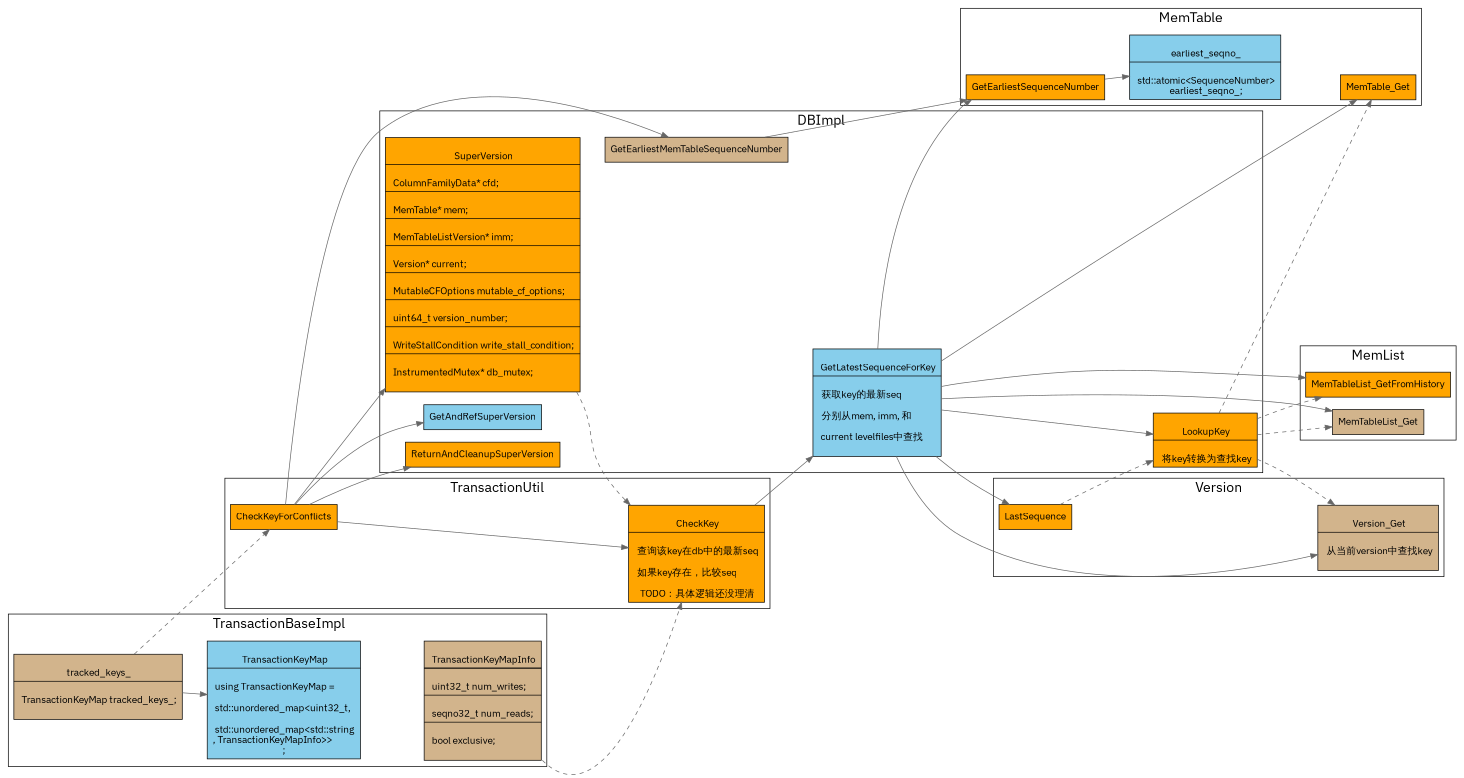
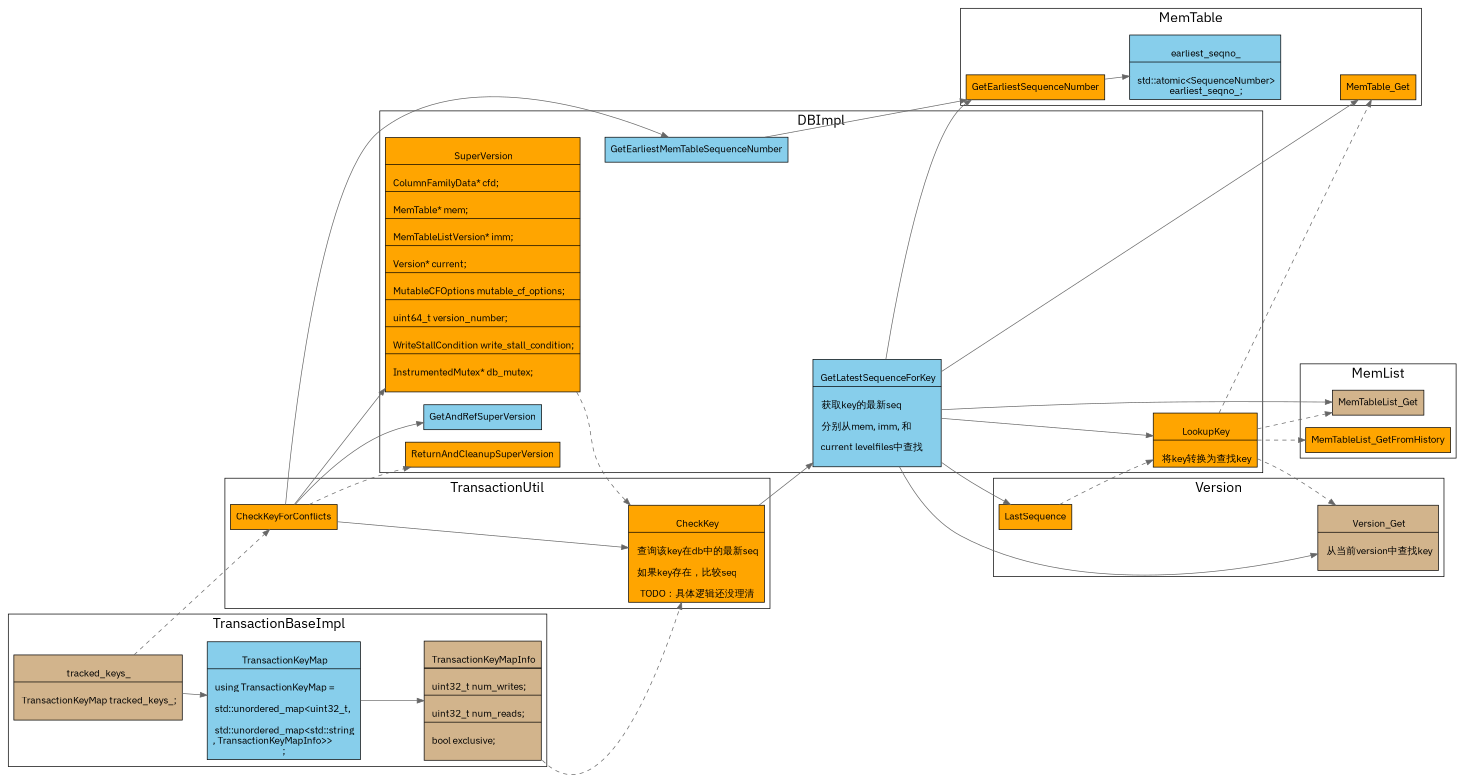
(697, 150) -> (697, 150)
(1120, 370) -> none
(356, 484) -> (356, 484)
none -> (389, 701)
(482, 714) -> (477, 714)
